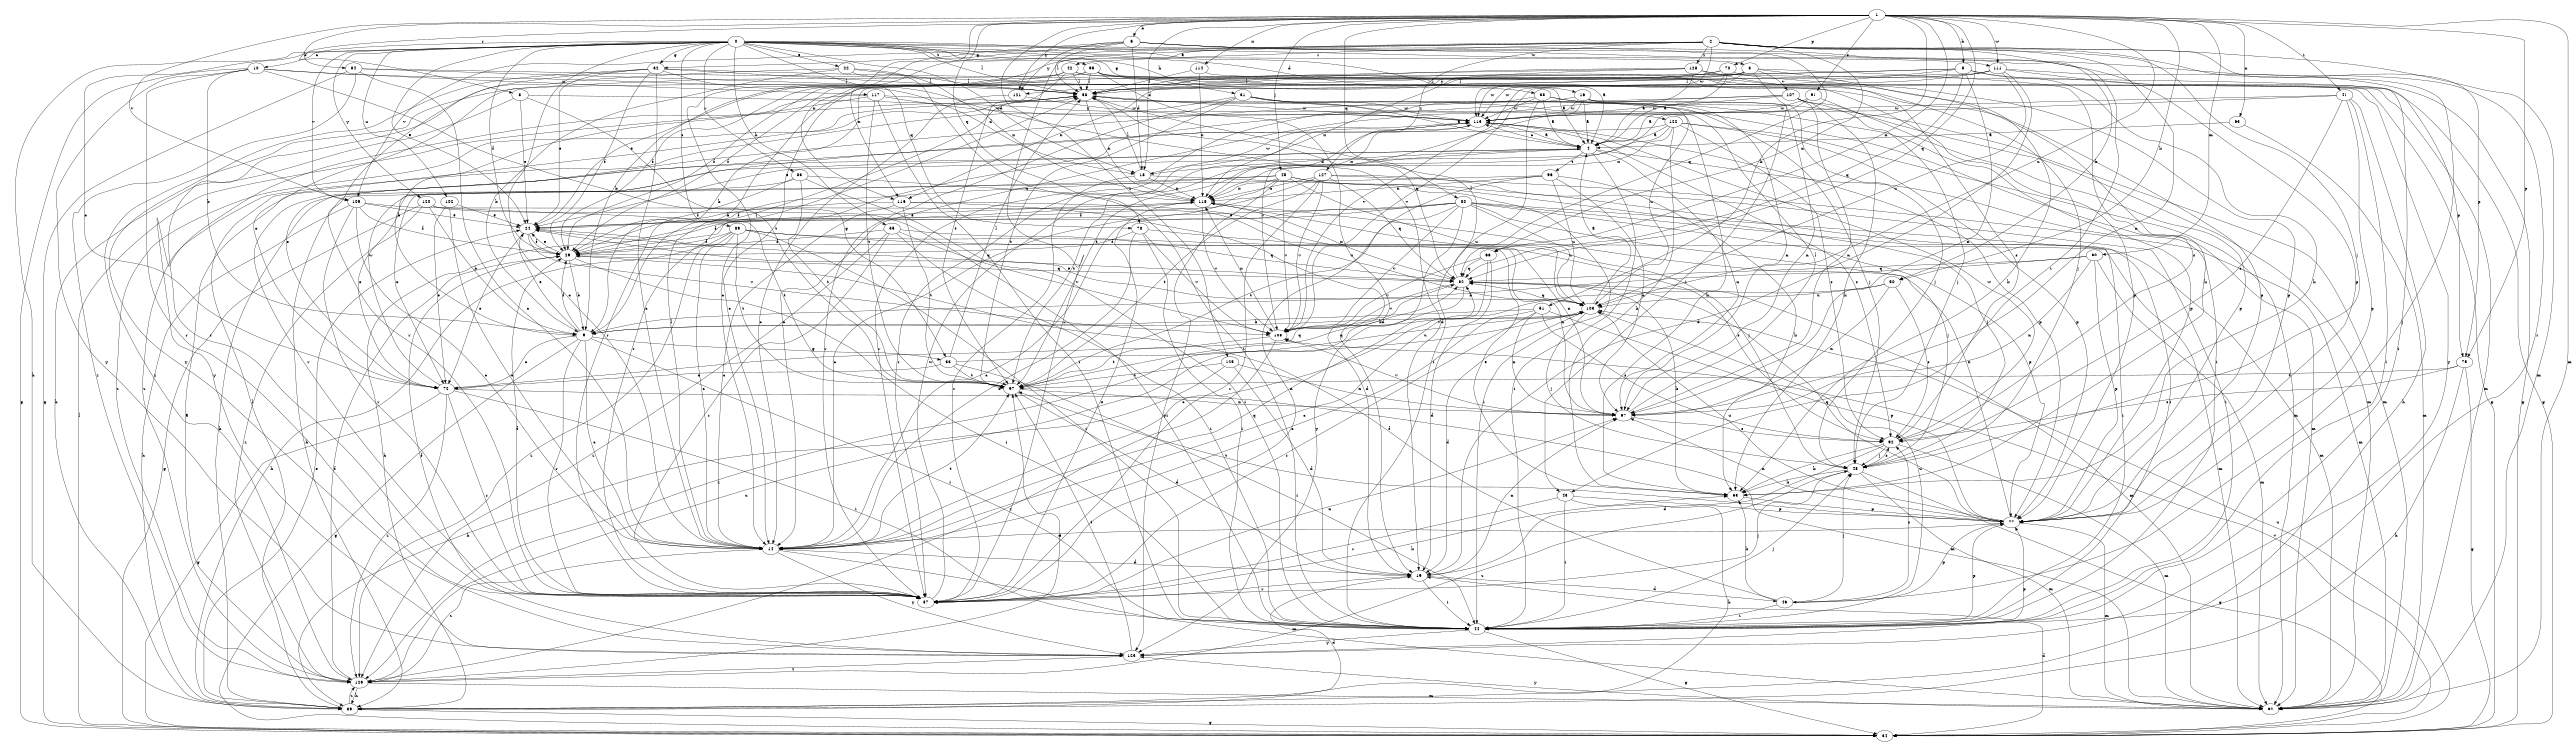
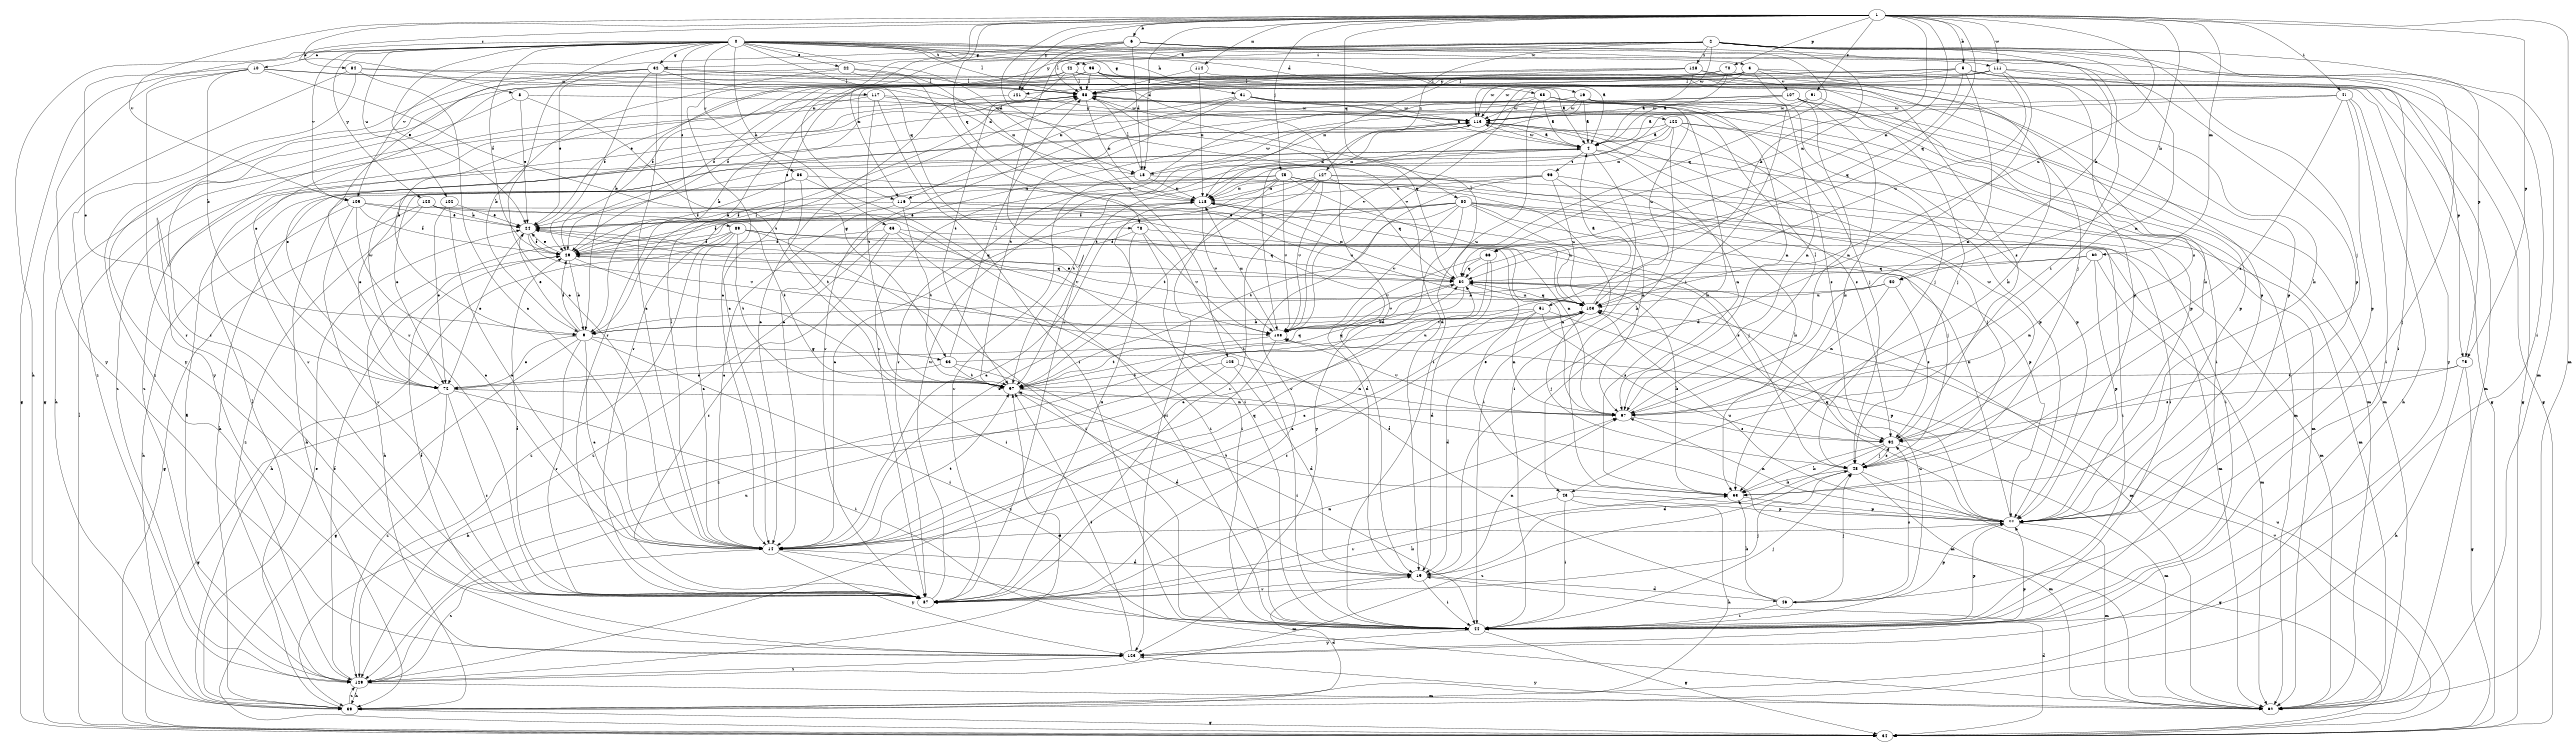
(2237, 122) -> none
(1532, 135) -> (1532, 135)
(485, 283) -> (474, 218)
none -> (1521, 297)
(1292, 389) -> (1292, 389)
